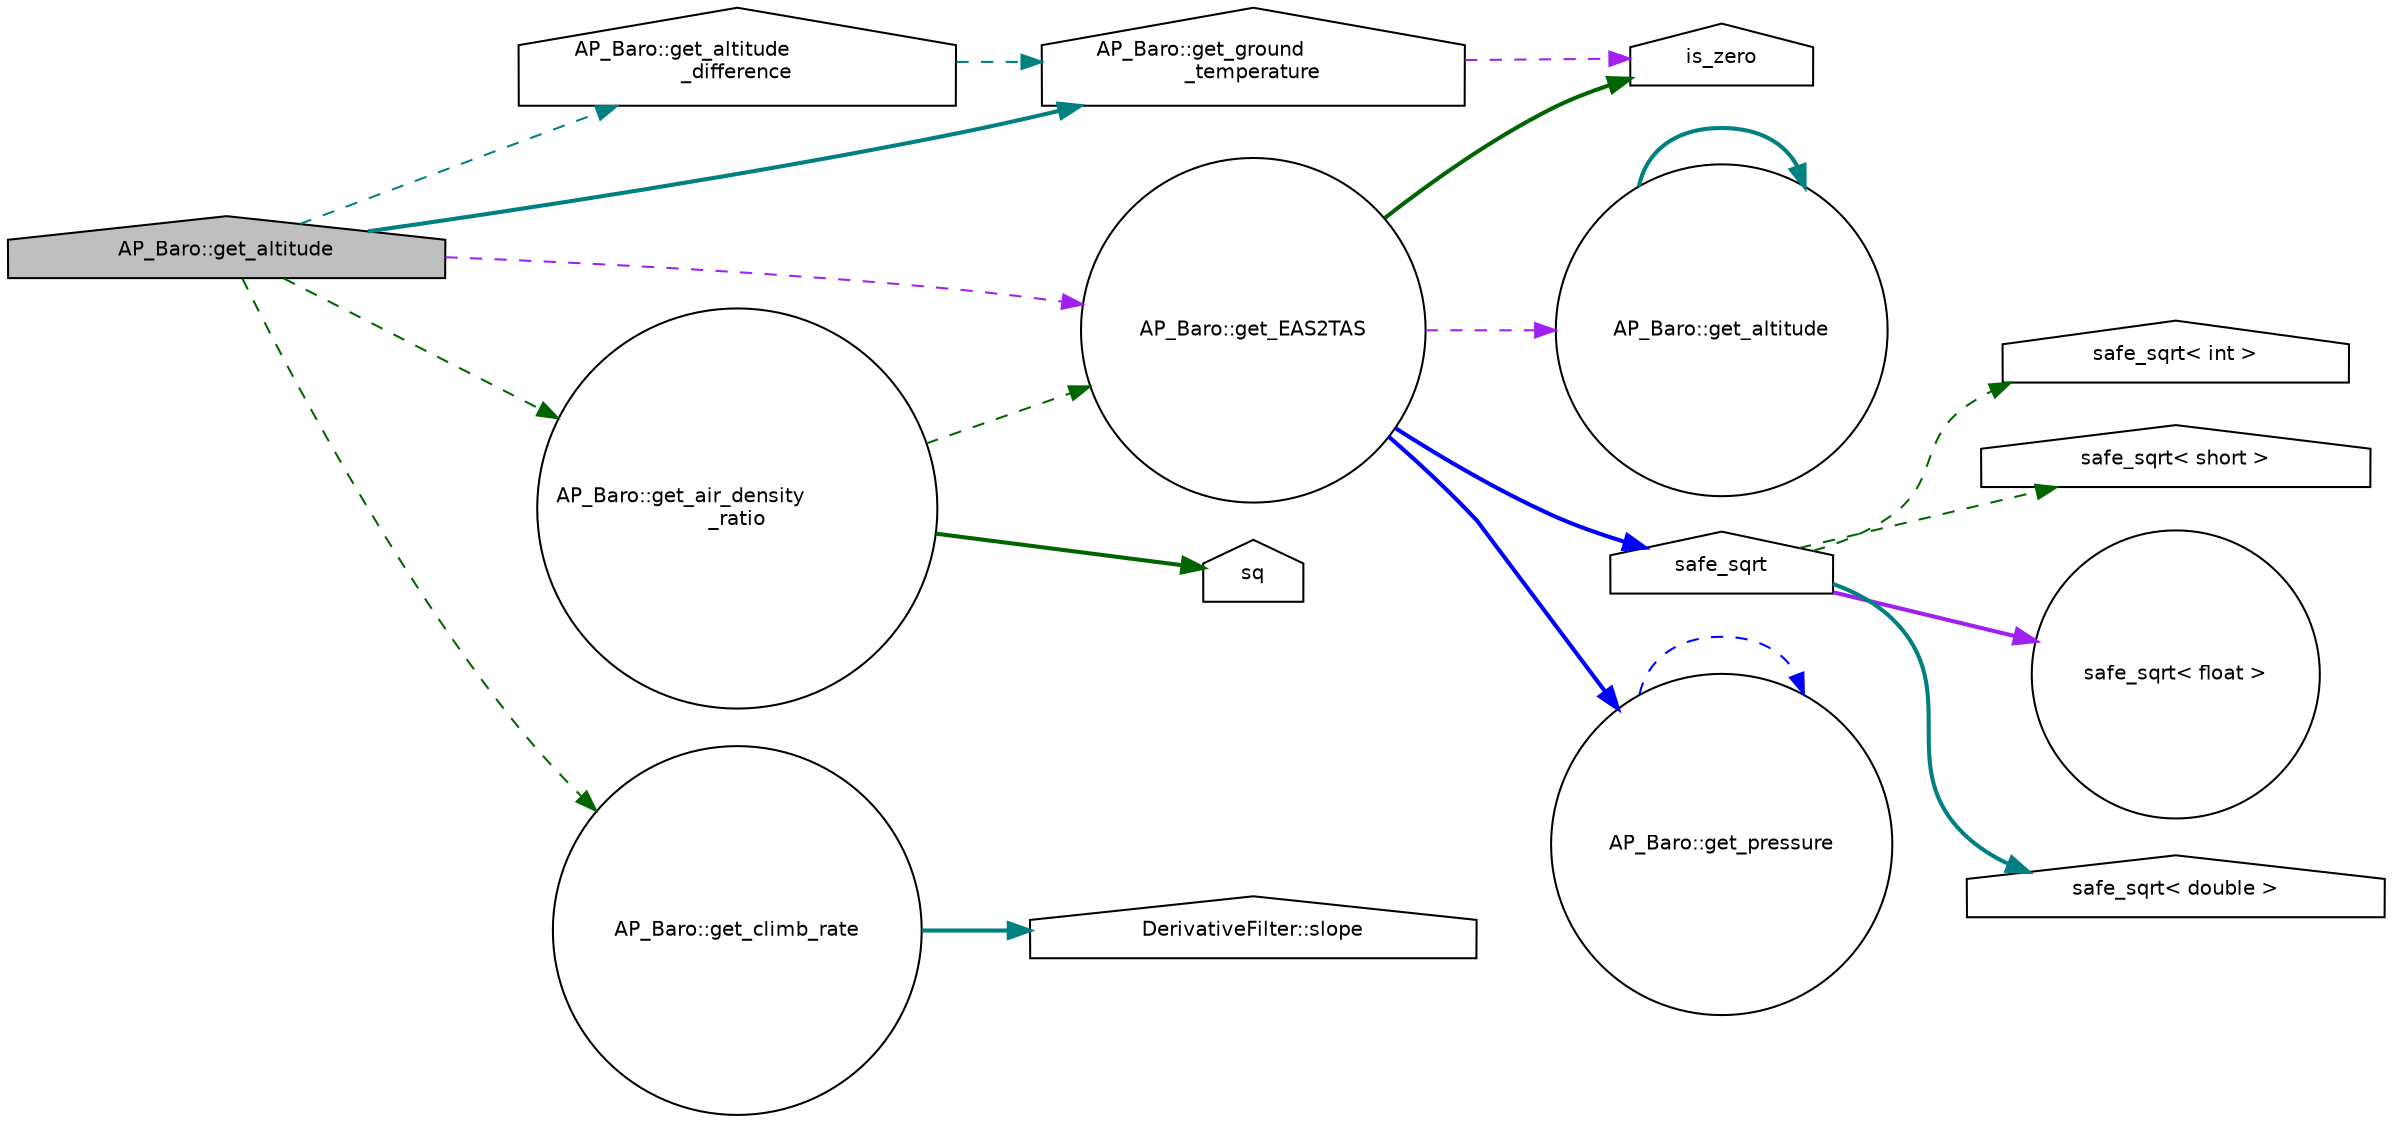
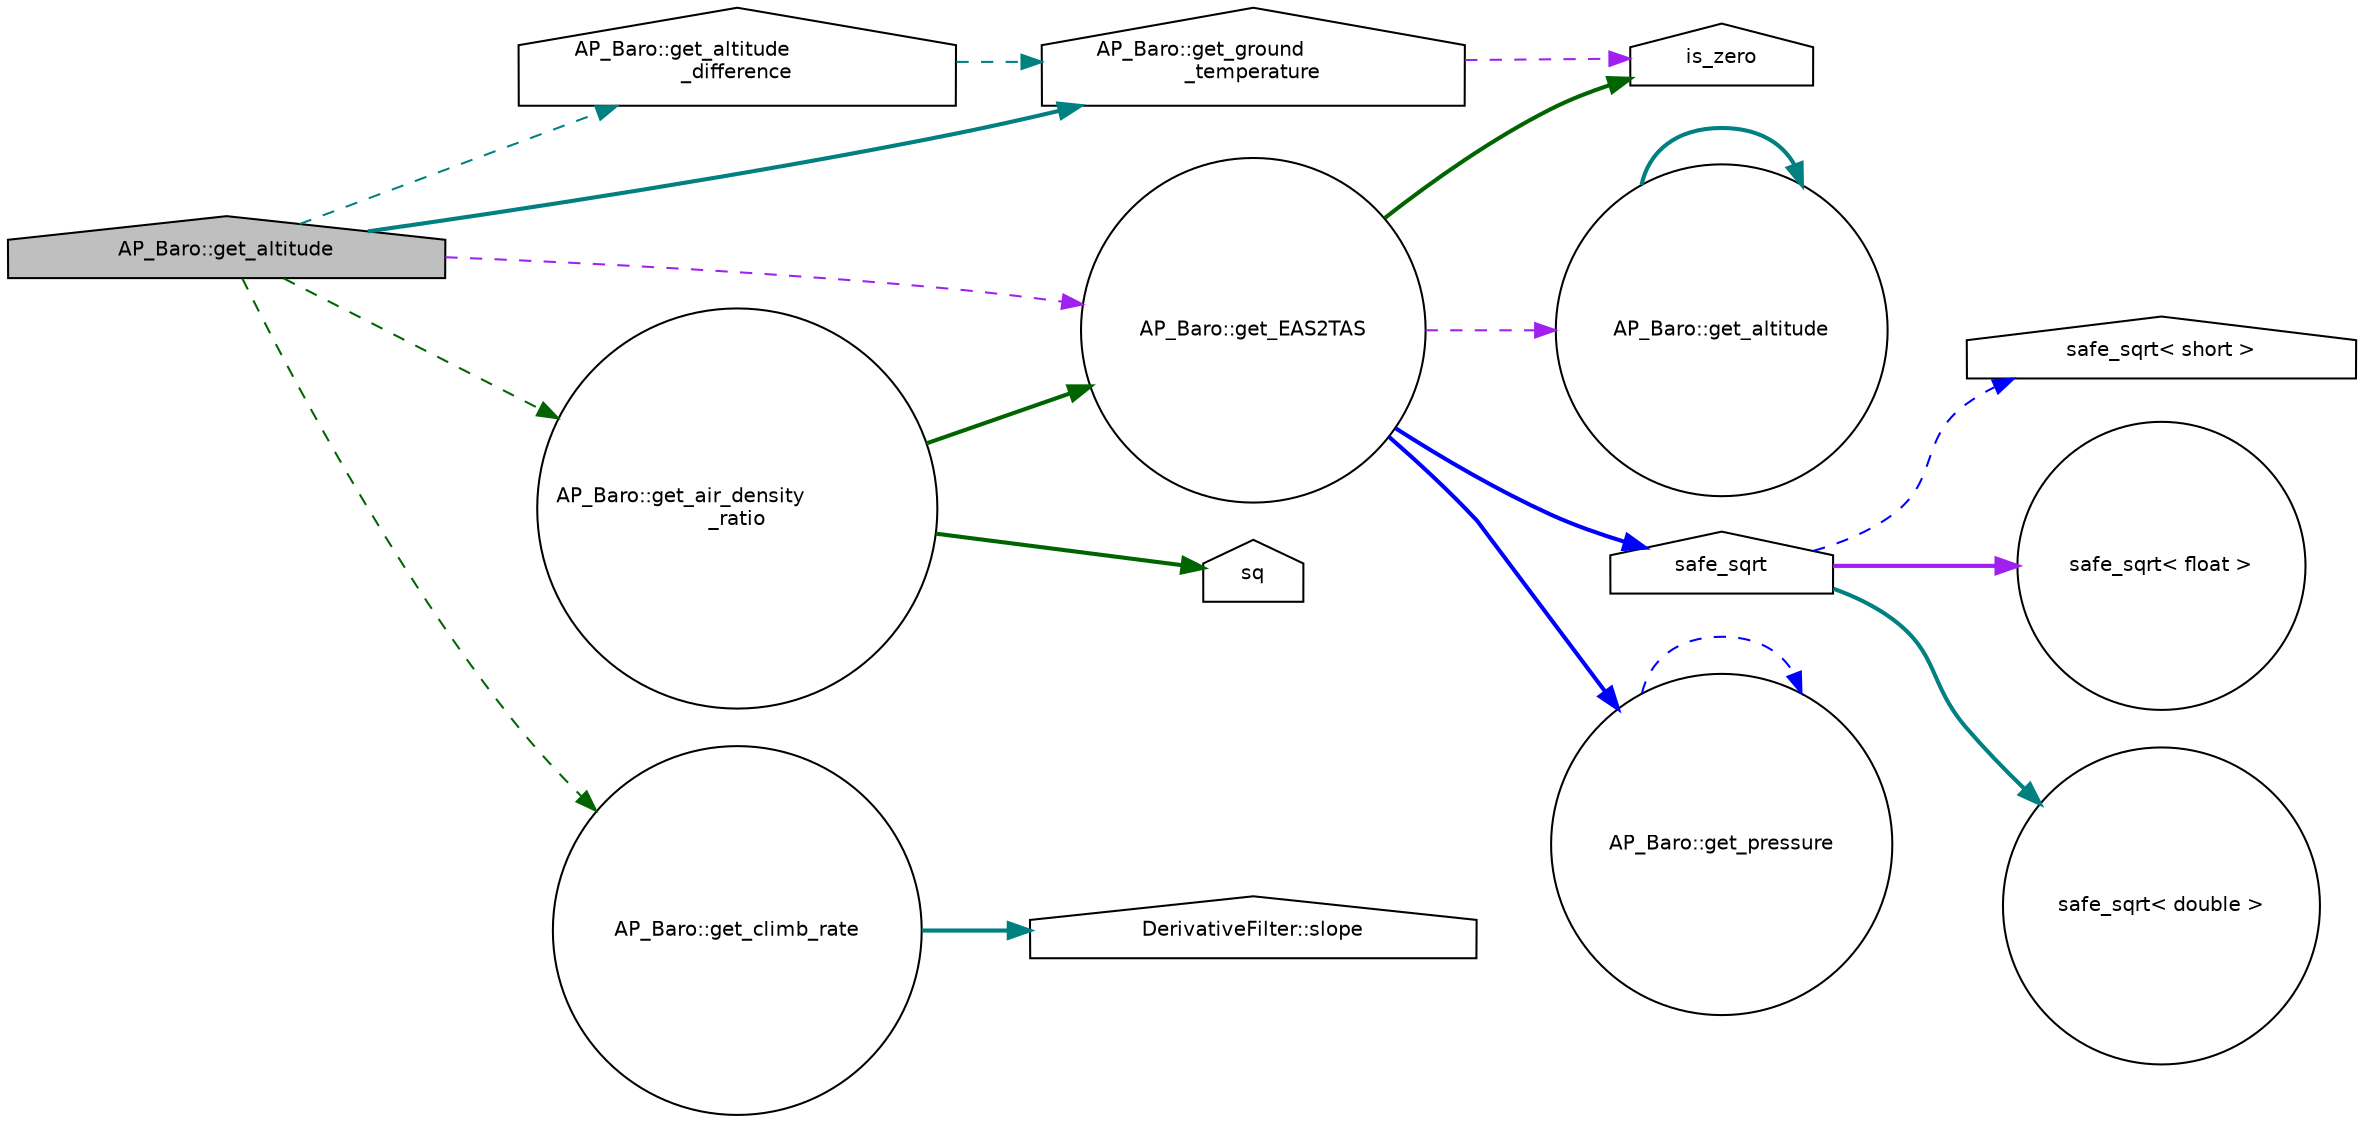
(2176, 355) -> none
(998, 418) -> (998, 418)
(1918, 520) -> (1919, 484)
(2176, 890) -> (2161, 906)
